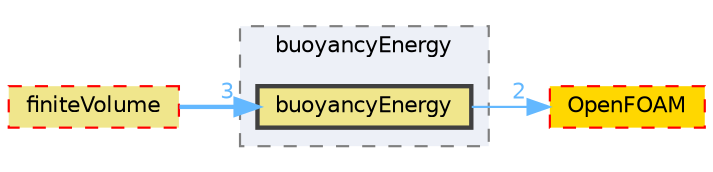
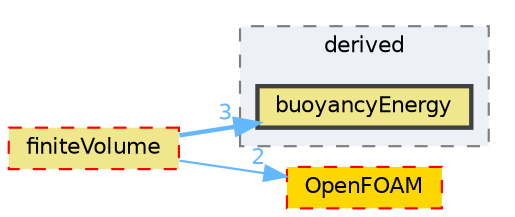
(364, 47) -> (364, 47)
(502, 107) -> (222, 167)
